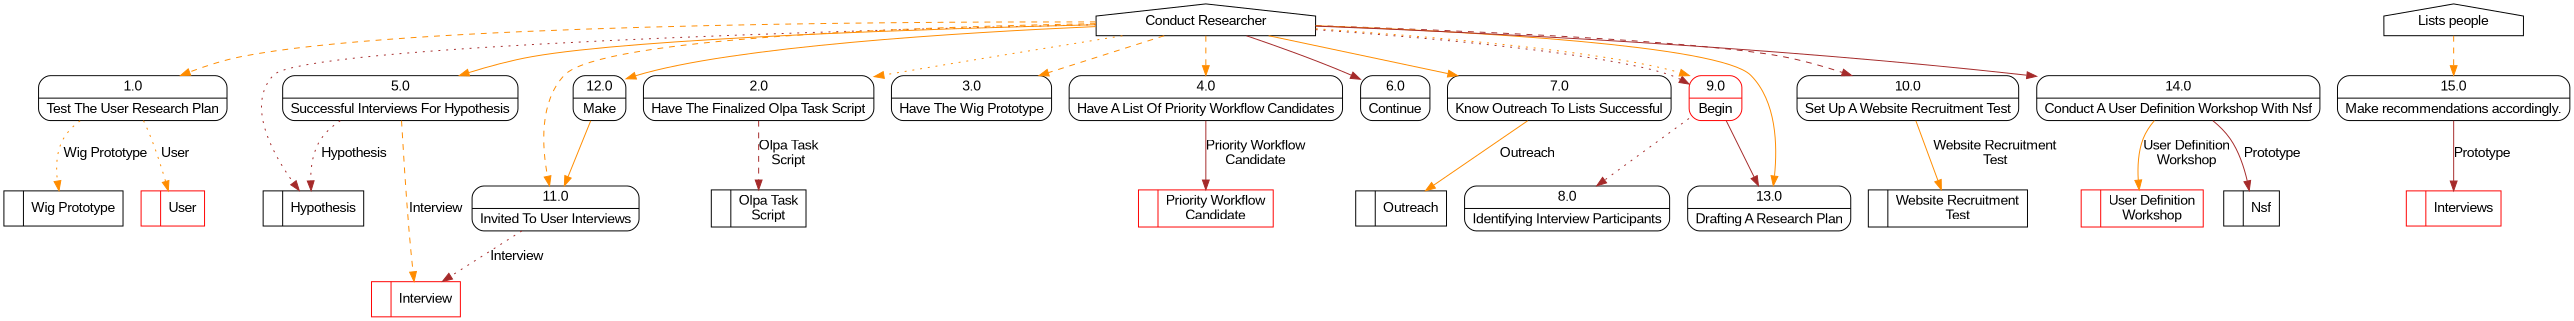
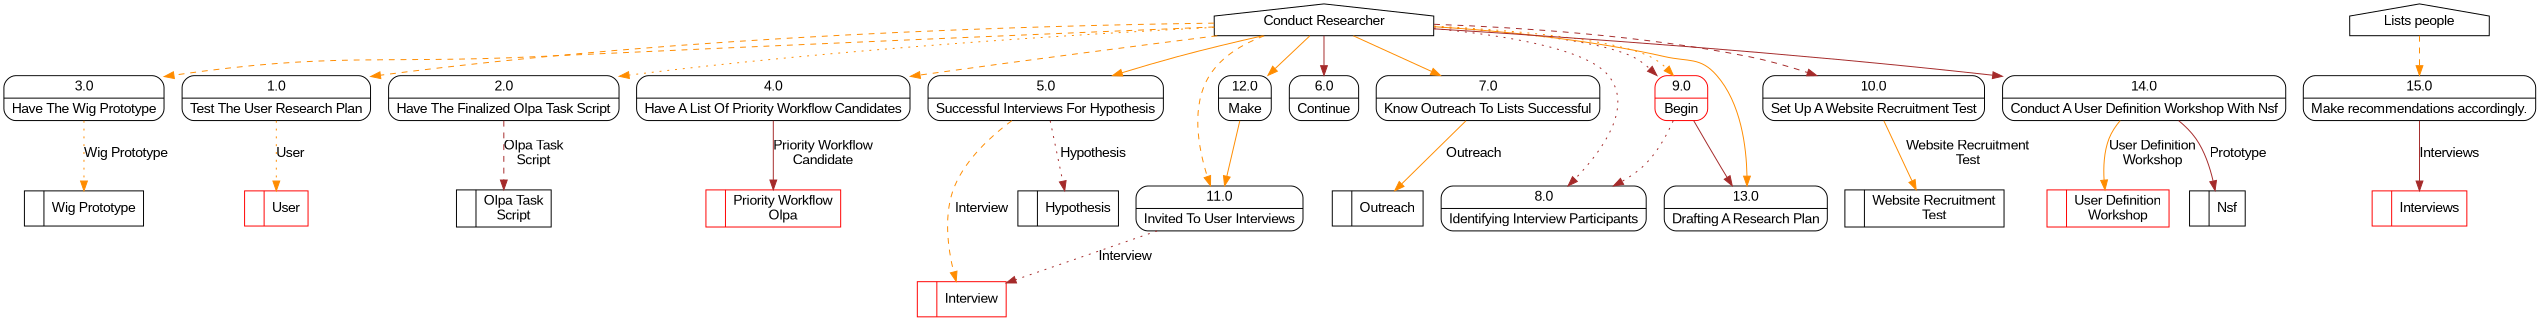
(625, 40) -> (1581, 58)
(60, 147) -> (84, 151)
(2482, 153) -> (2449, 153)
(1216, 215) -> (783, 215)
